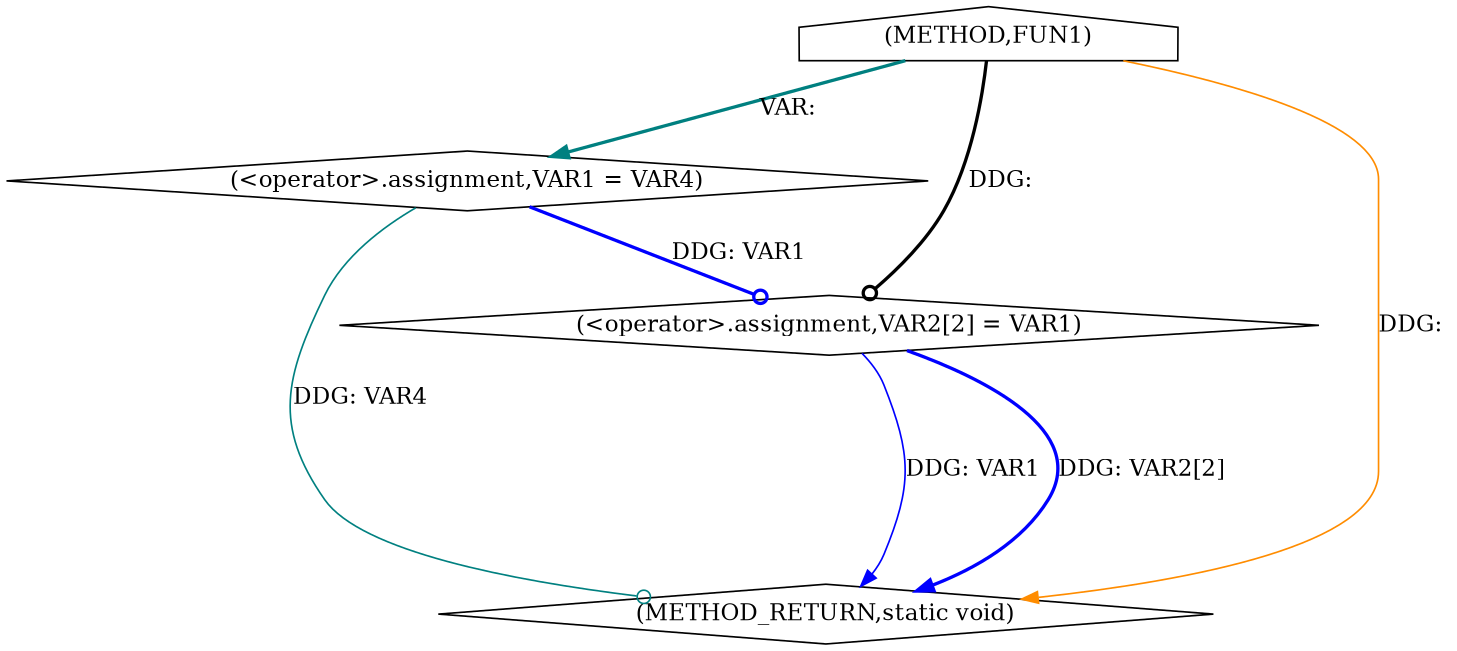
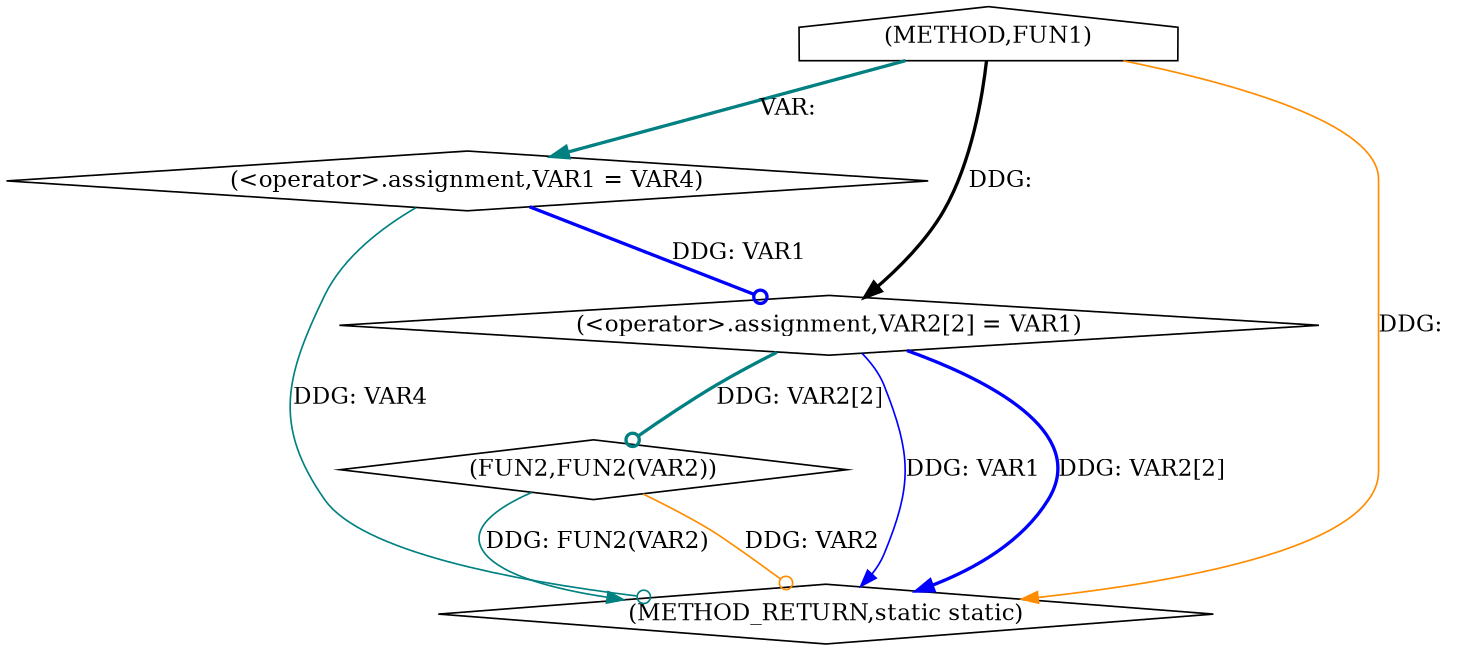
(955, 187) -> (955, 187)
none -> (594, 470)
(826, 614) -> (826, 614)
